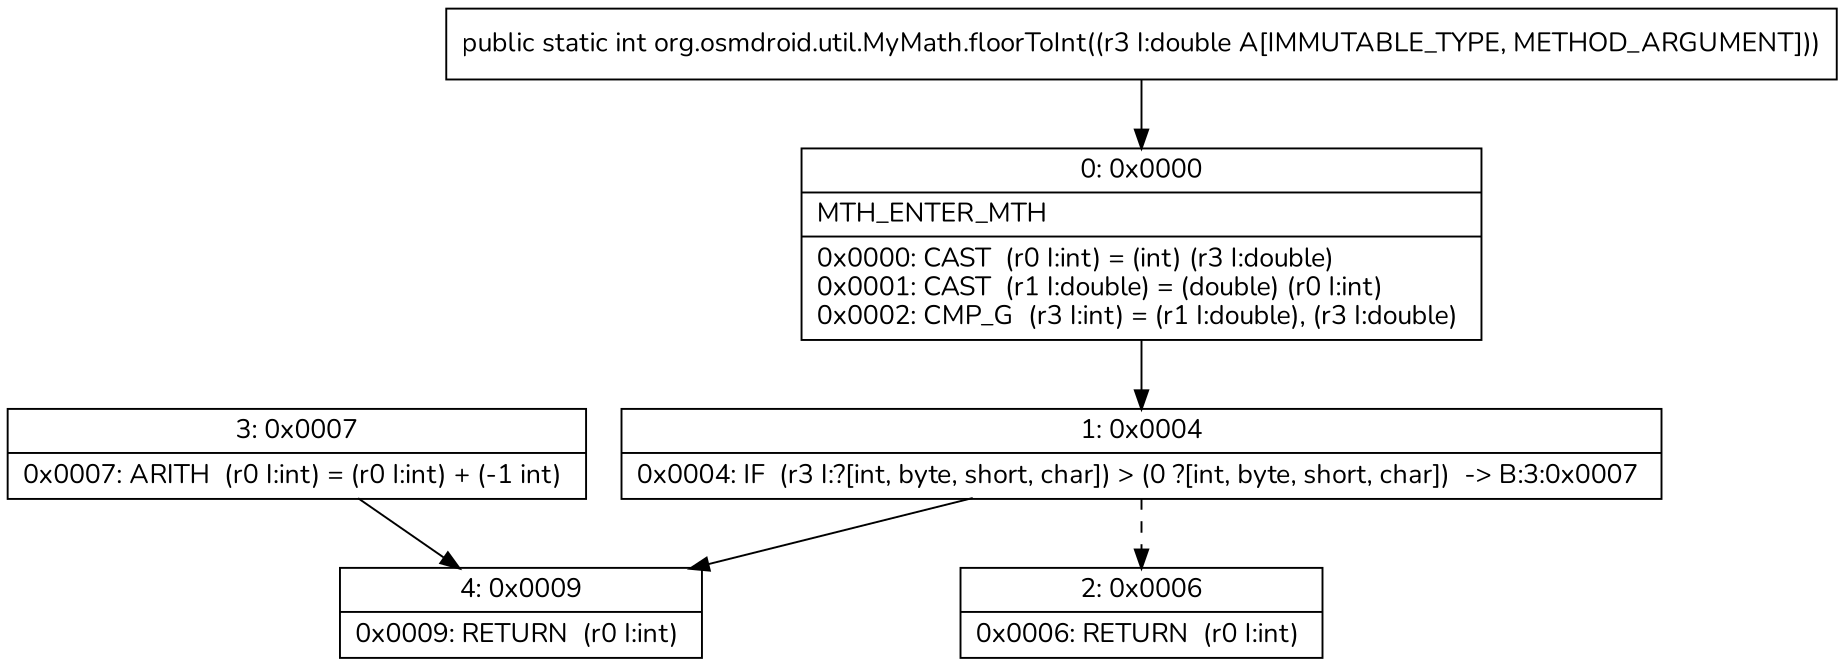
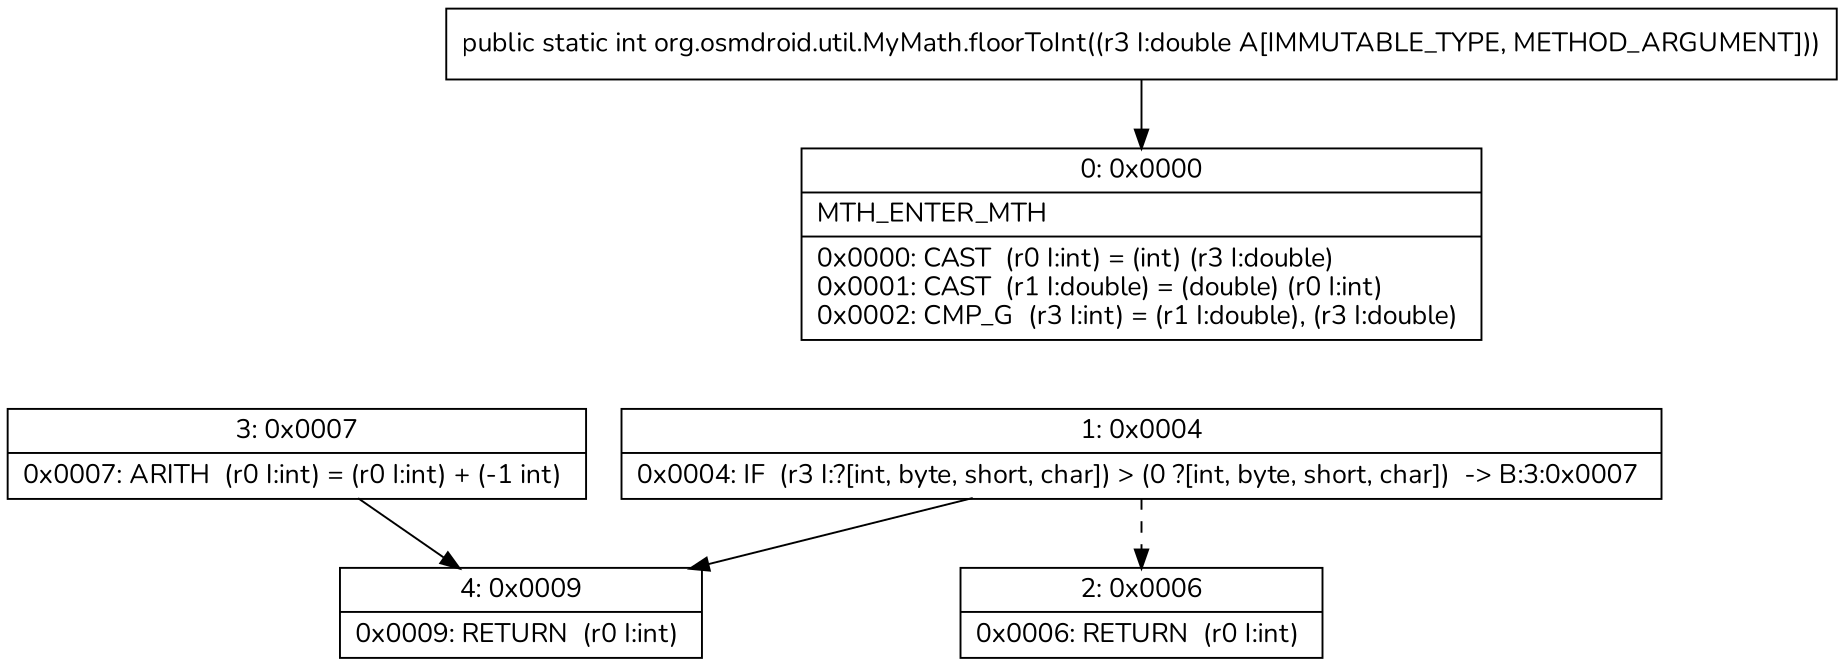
(1142, 365) -> none
